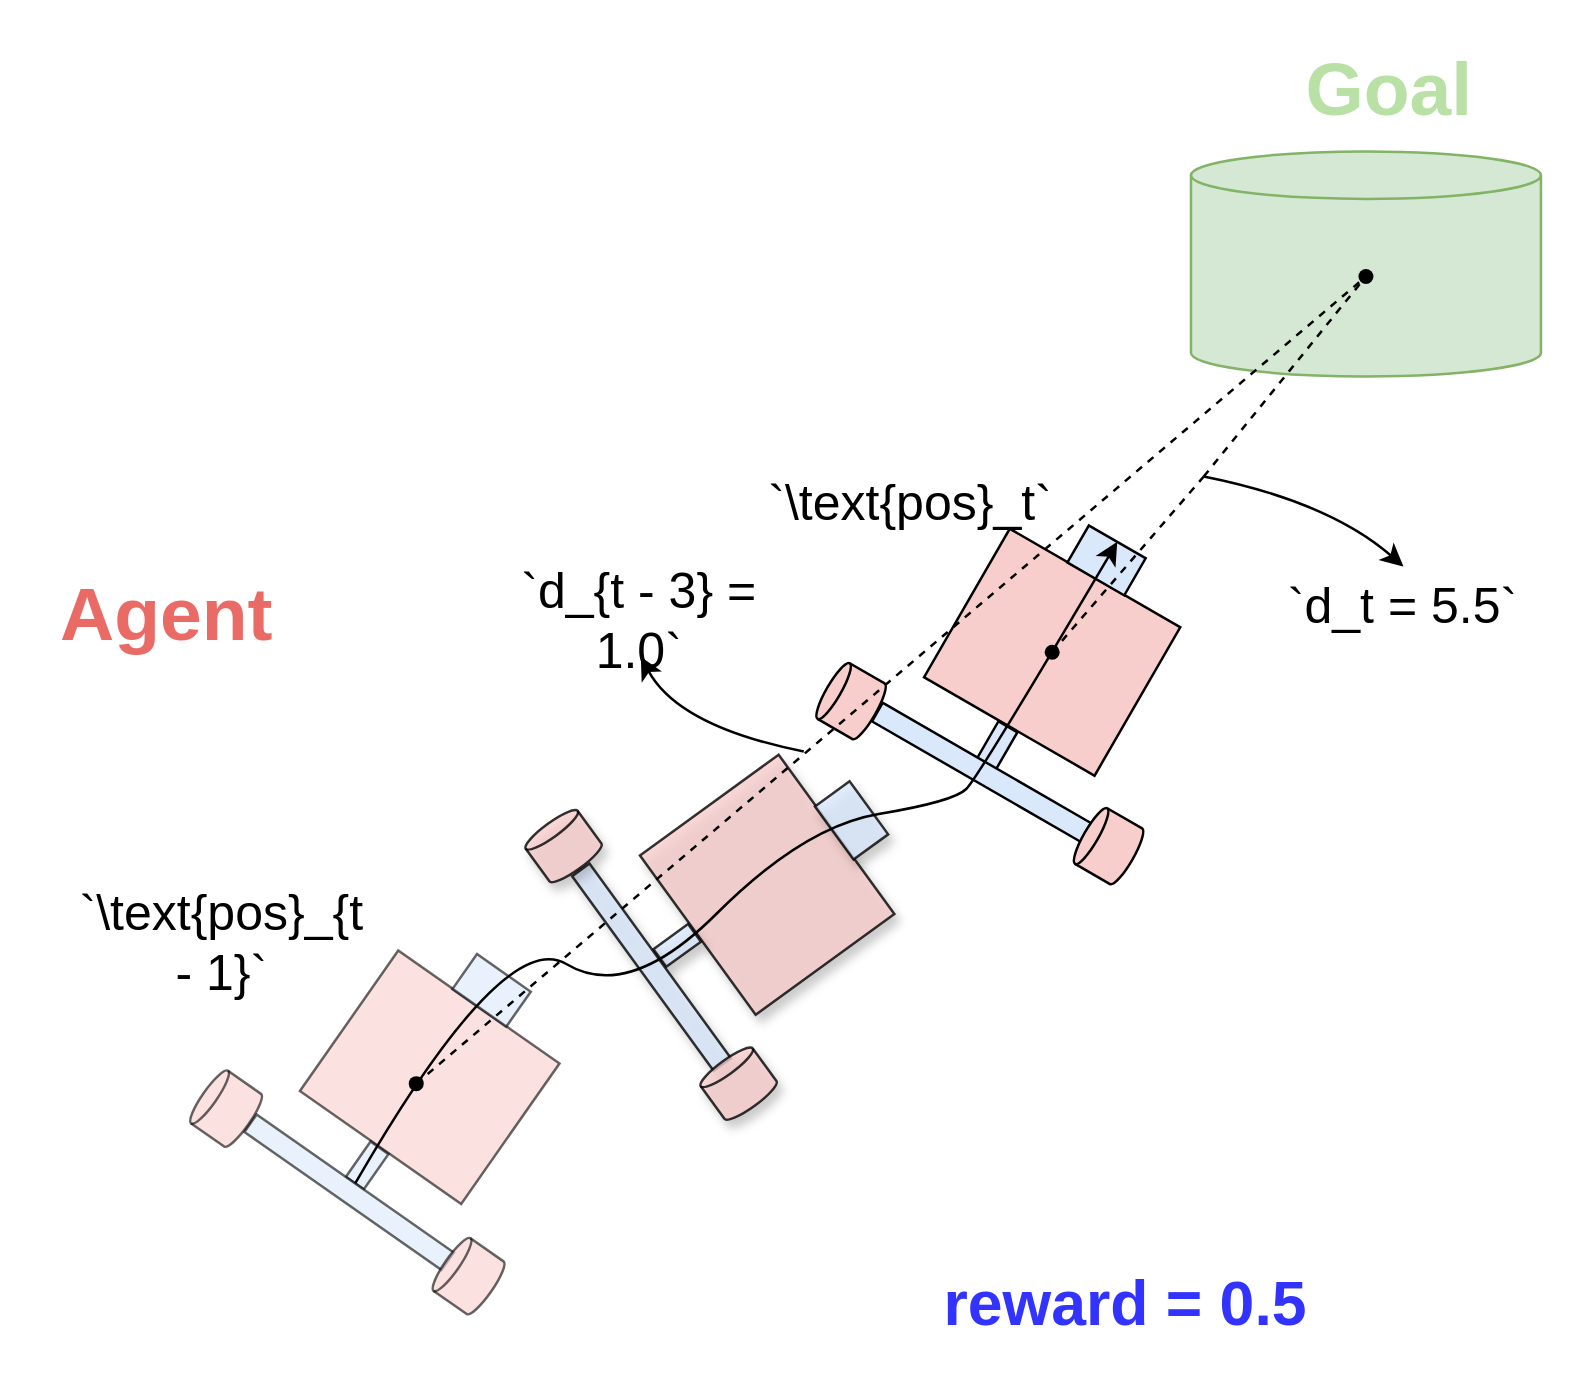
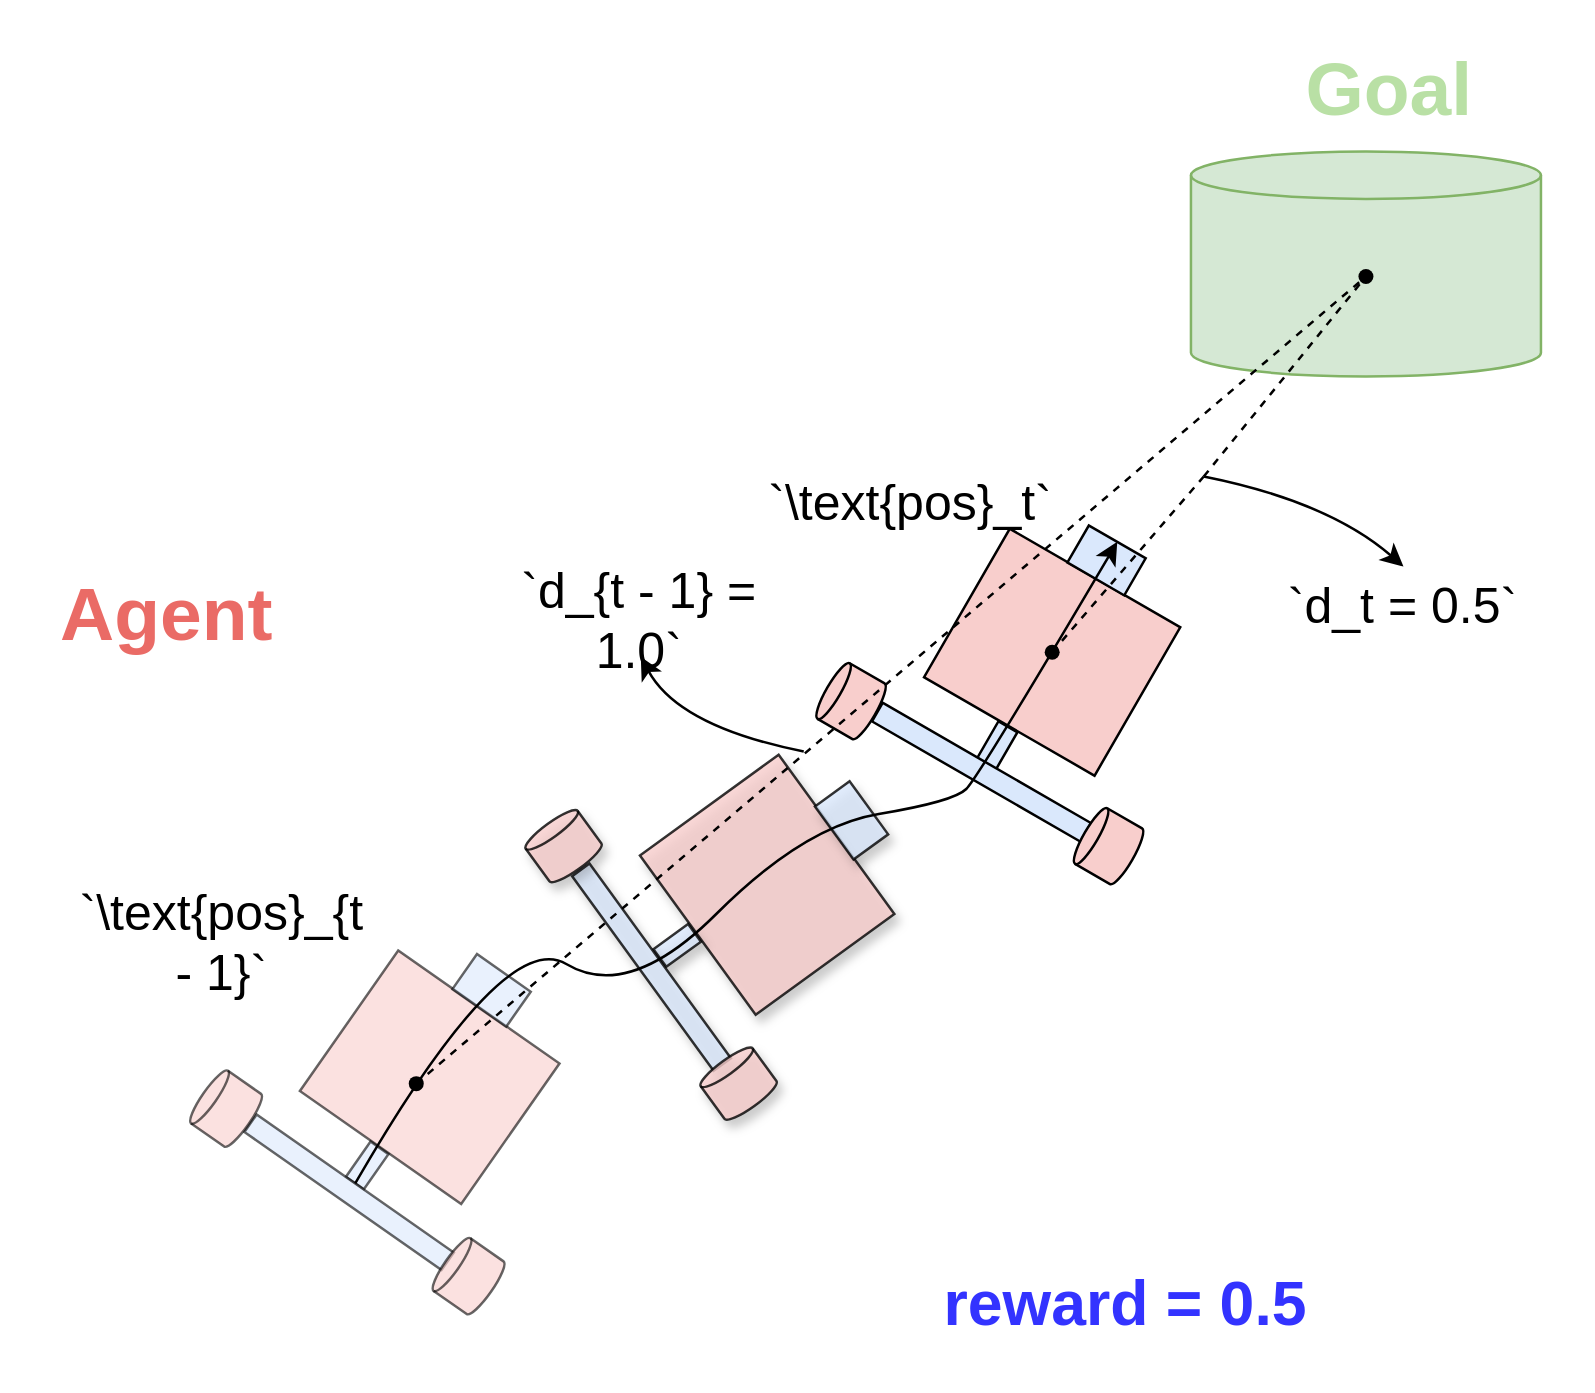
(1404, 604) -> (1404, 604)
(640, 619) -> (640, 619)
